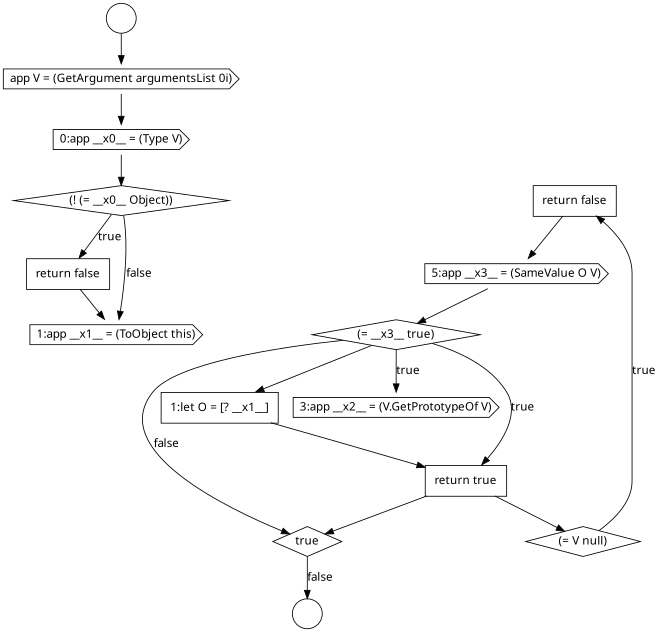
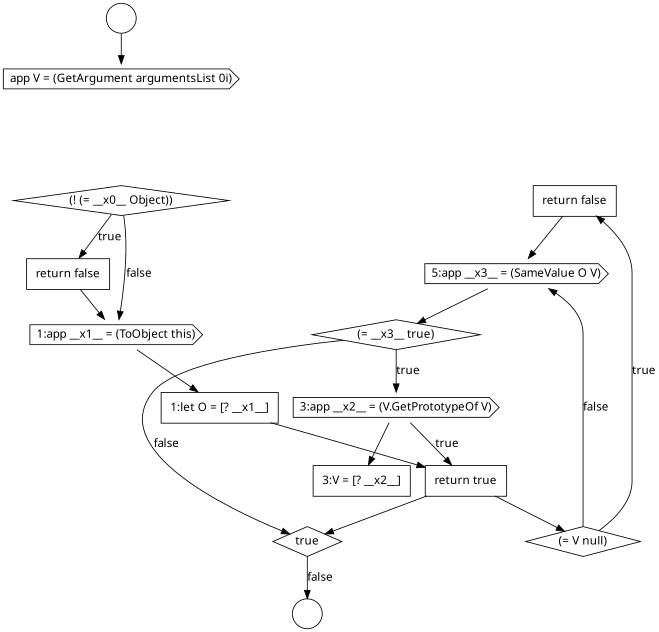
(121, 140) -> none
(317, 367) -> (164, 368)
(502, 385) -> (428, 441)
none -> (583, 405)
none -> (361, 480)
